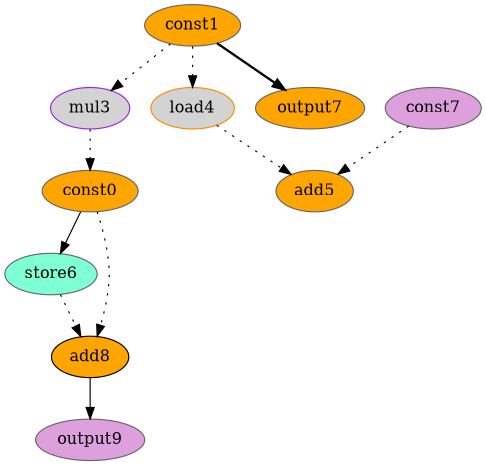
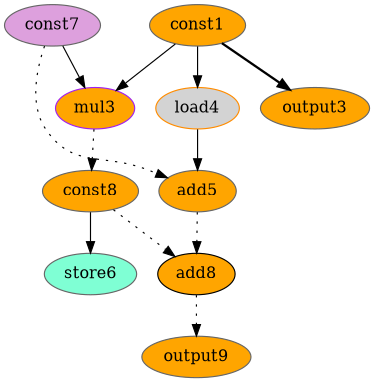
(193, 61) -> (198, 61)
none -> (71, 62)
(146, 63) -> (151, 63)
(90, 108) -> (95, 108)
(310, 108) -> (315, 108)
(249, 146) -> (198, 144)
(90, 191) -> (90, 191)
(68, 310) -> (197, 227)
(90, 393) -> (196, 310)
(90, 440) -> (196, 357)
